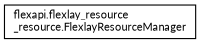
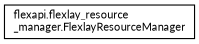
(100, 22) -> (100, 22)
